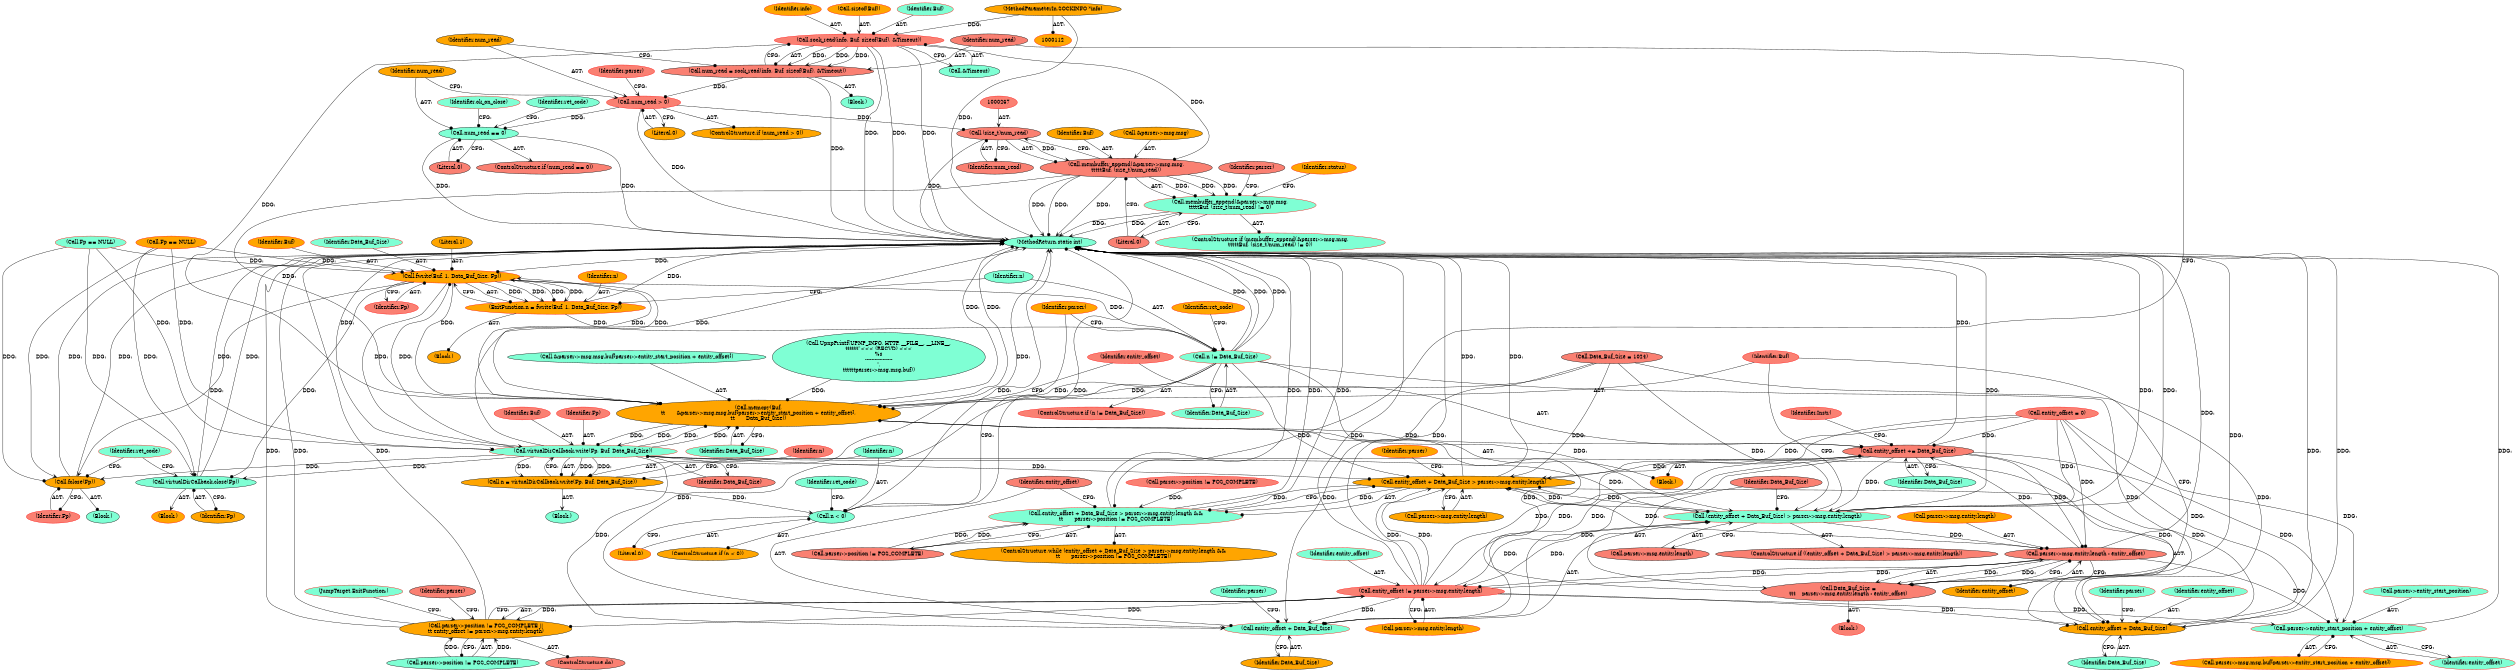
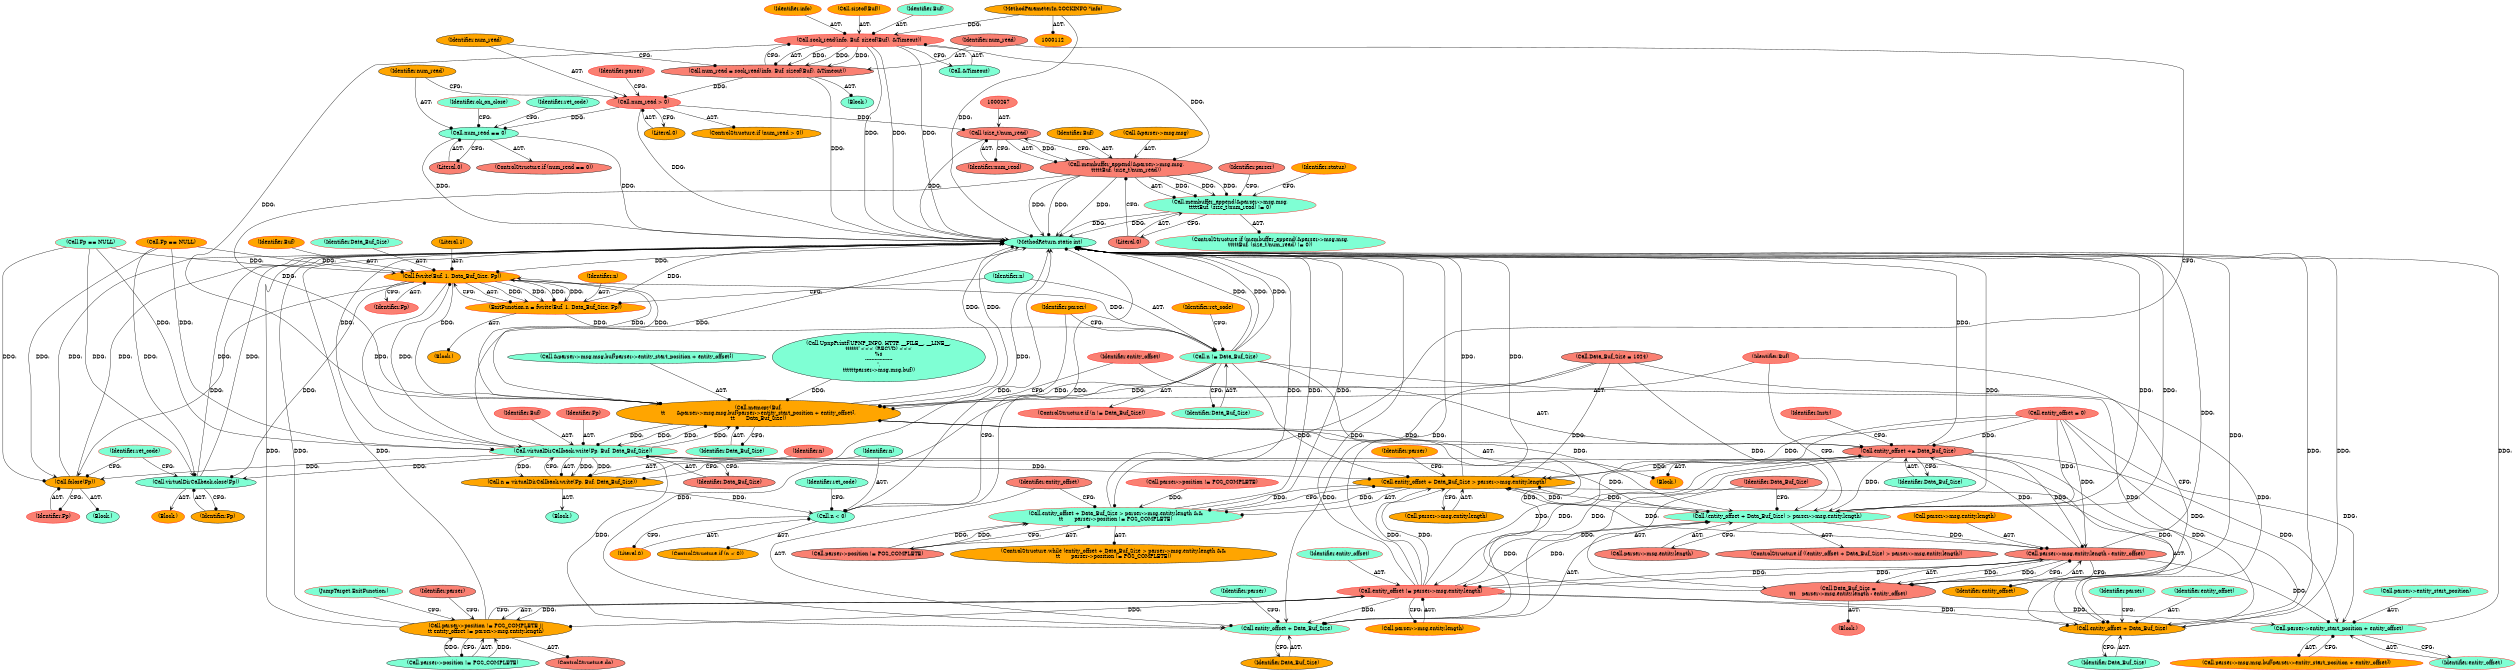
(2080, 481) -> (2080, 480)
